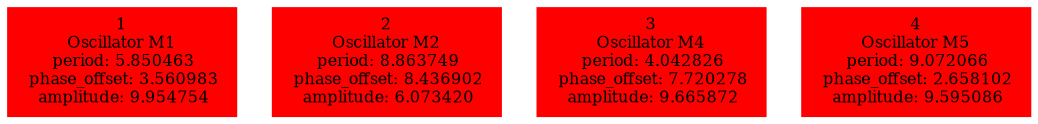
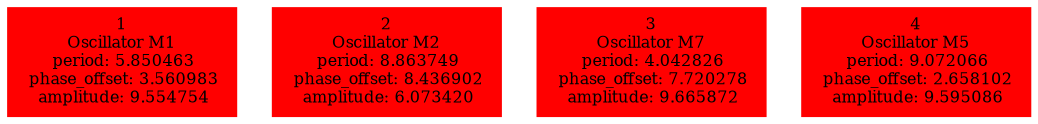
(652, 43) -> (652, 43)
(122, 98) -> (122, 98)
